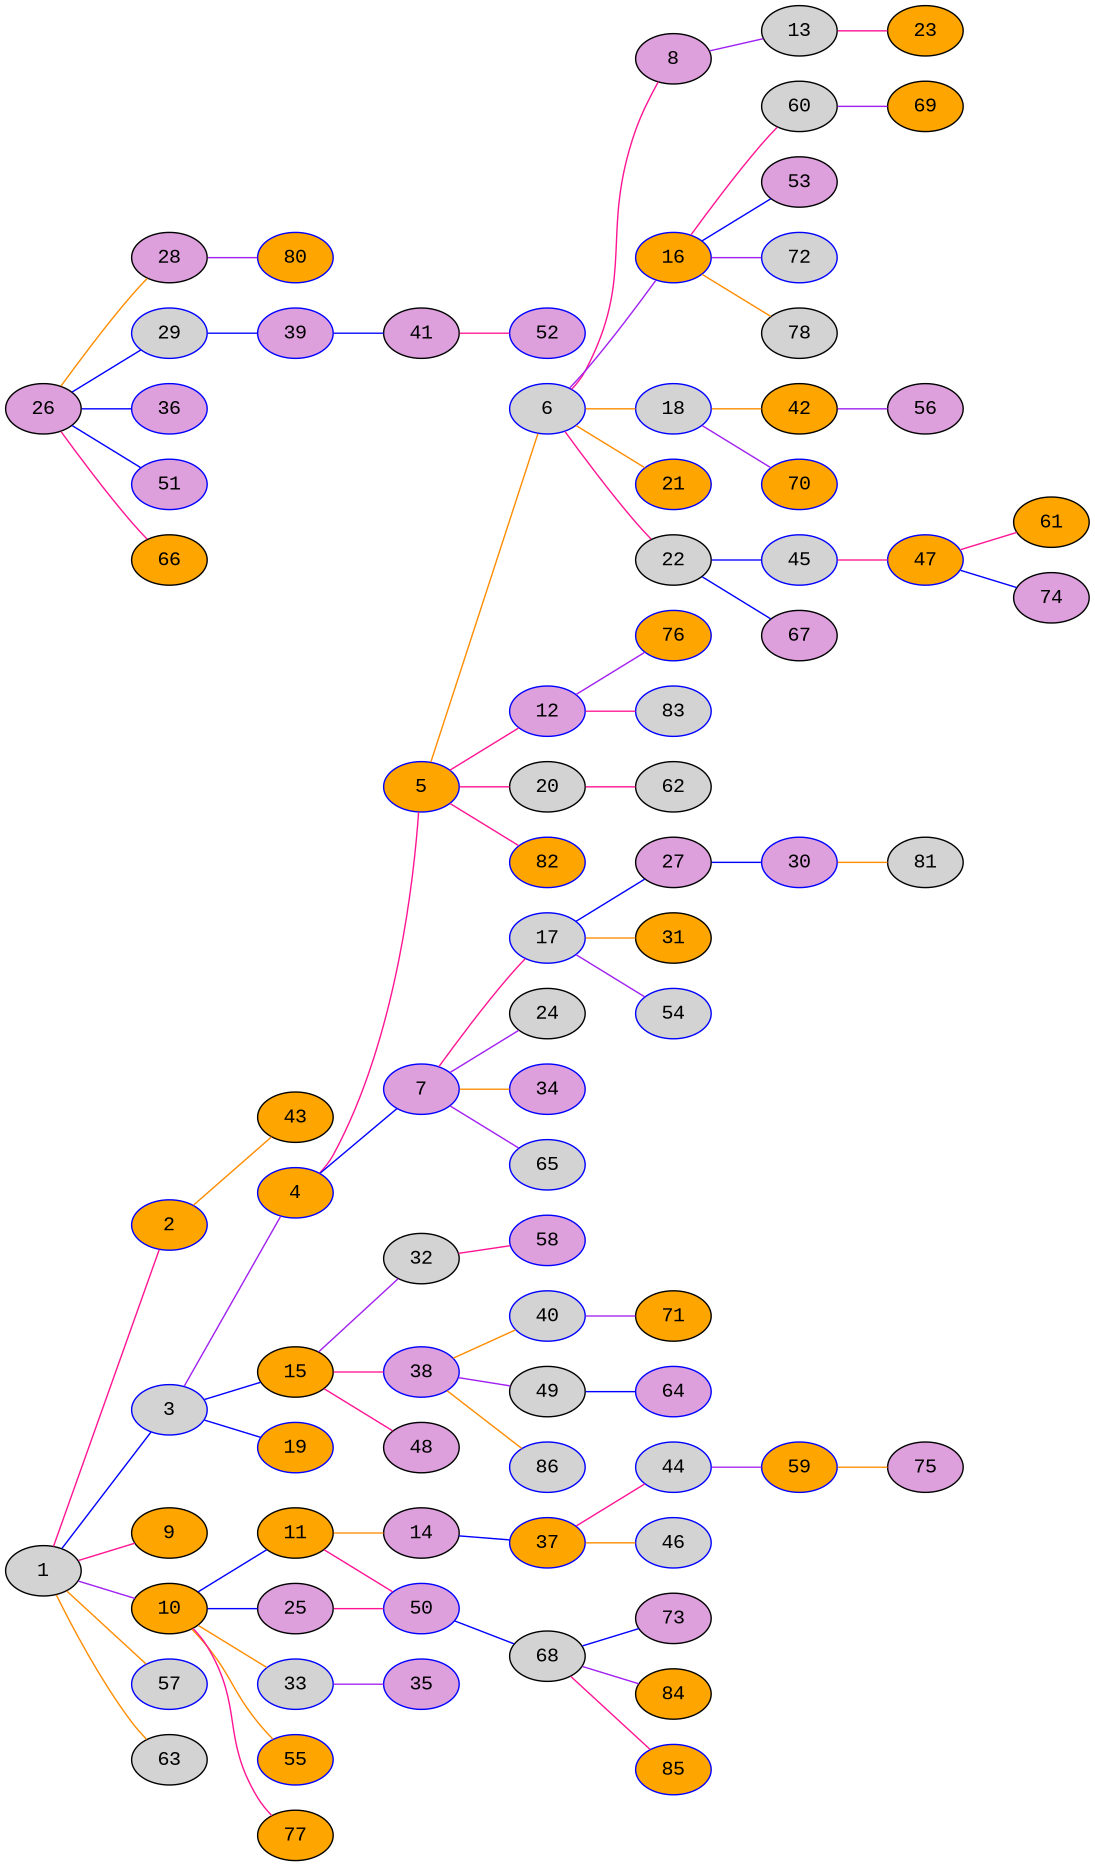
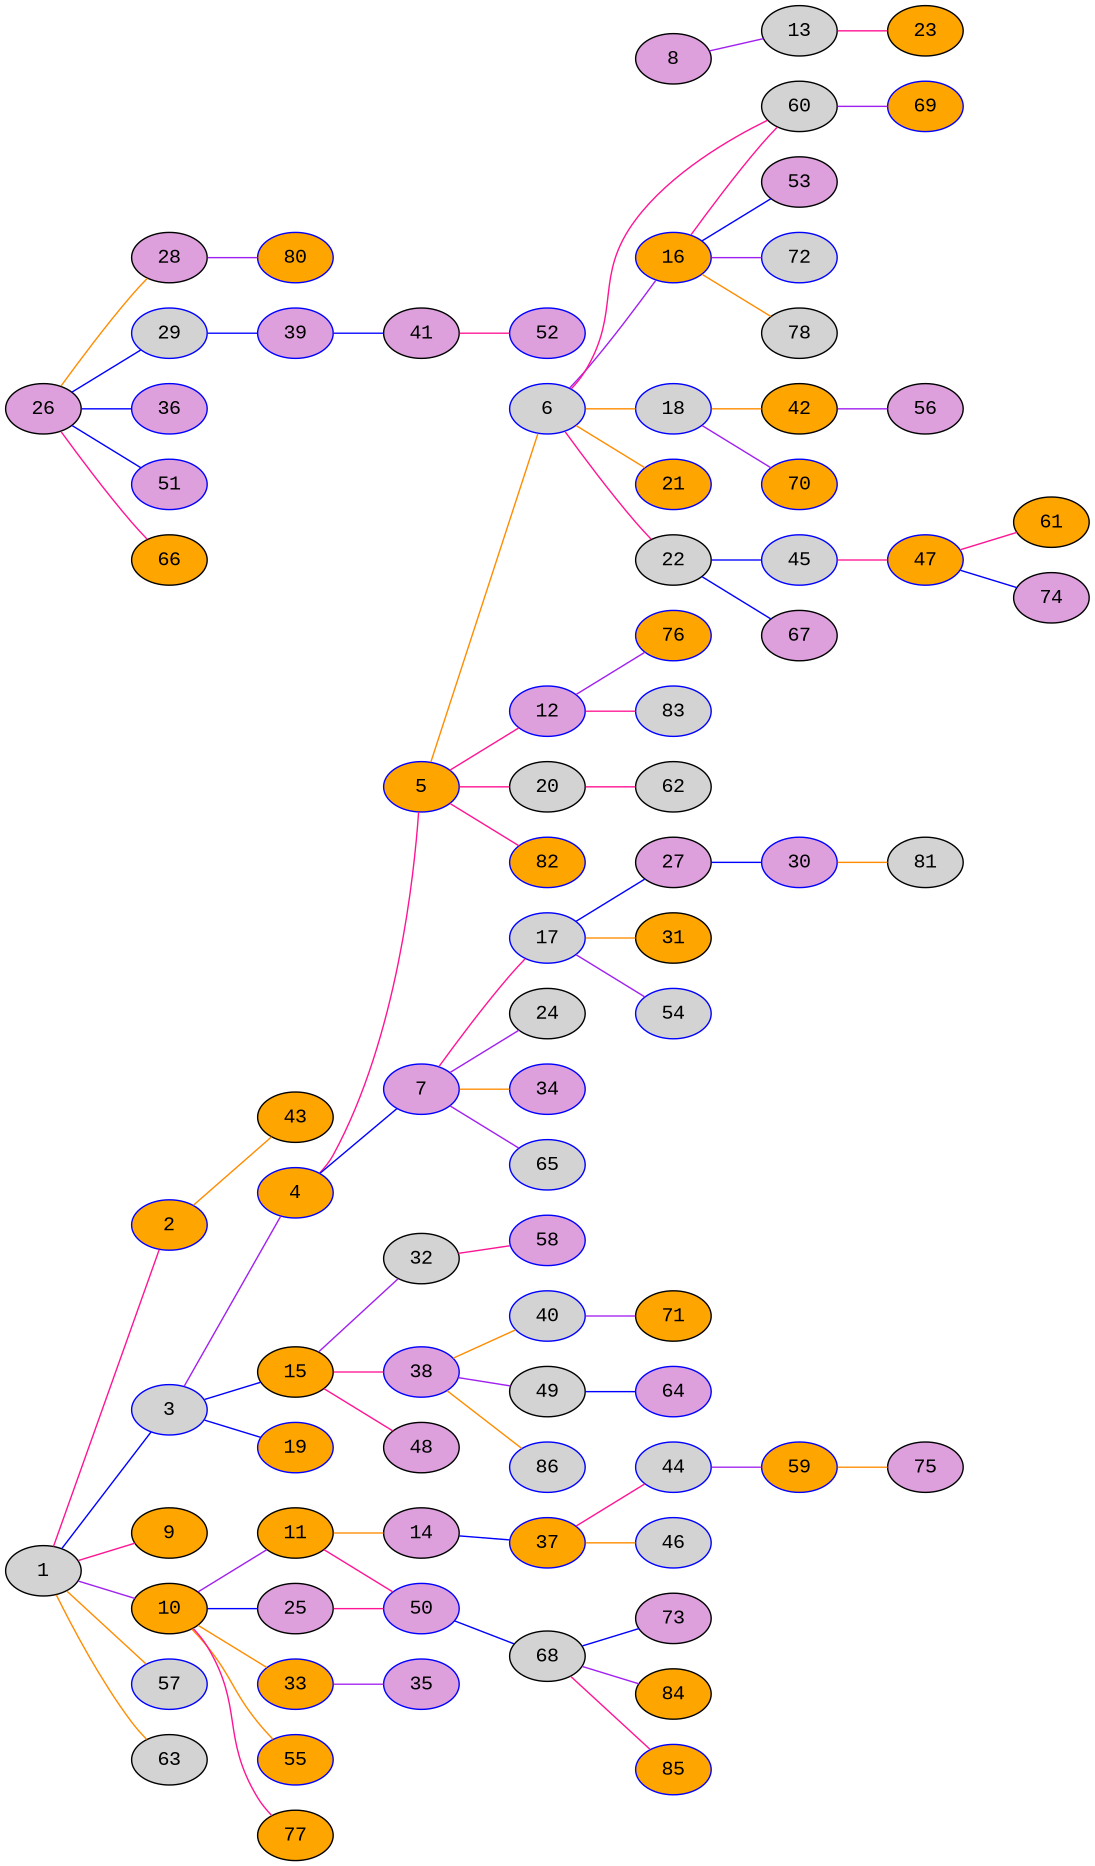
(925, 106) -> (925, 106)
(617, 237) -> (631, 227)
(232, 1571) -> (232, 1571)
(295, 1684) -> (295, 1684)
